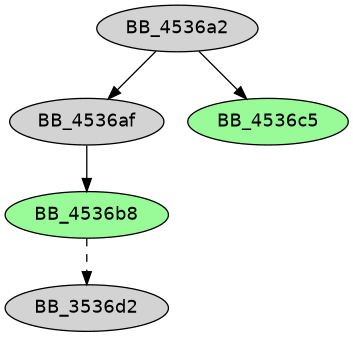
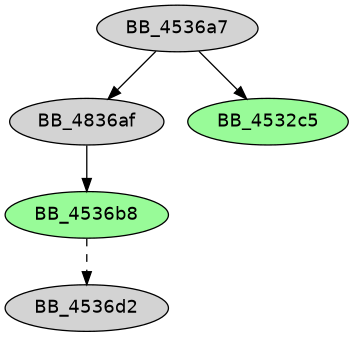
(177, 28) -> (177, 28)
(87, 122) -> (87, 122)
(268, 122) -> (268, 122)
(87, 308) -> (87, 308)
